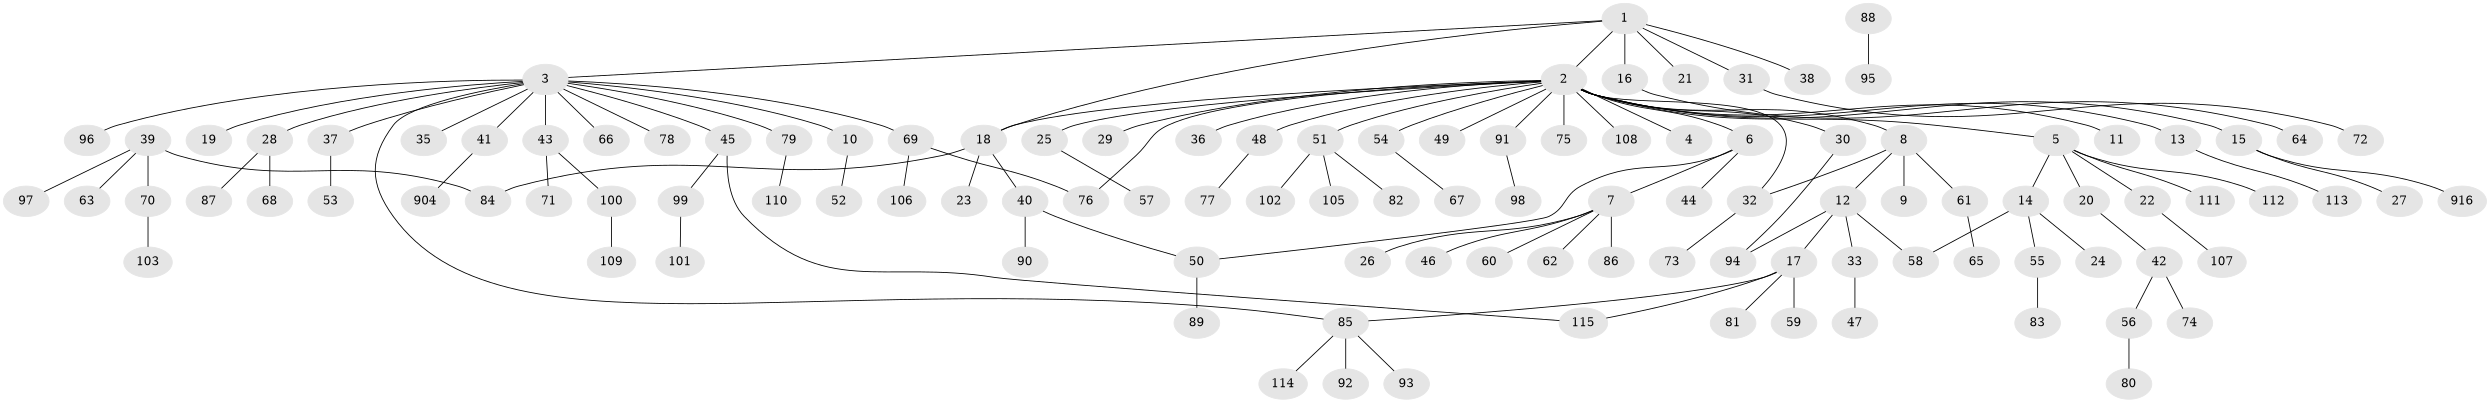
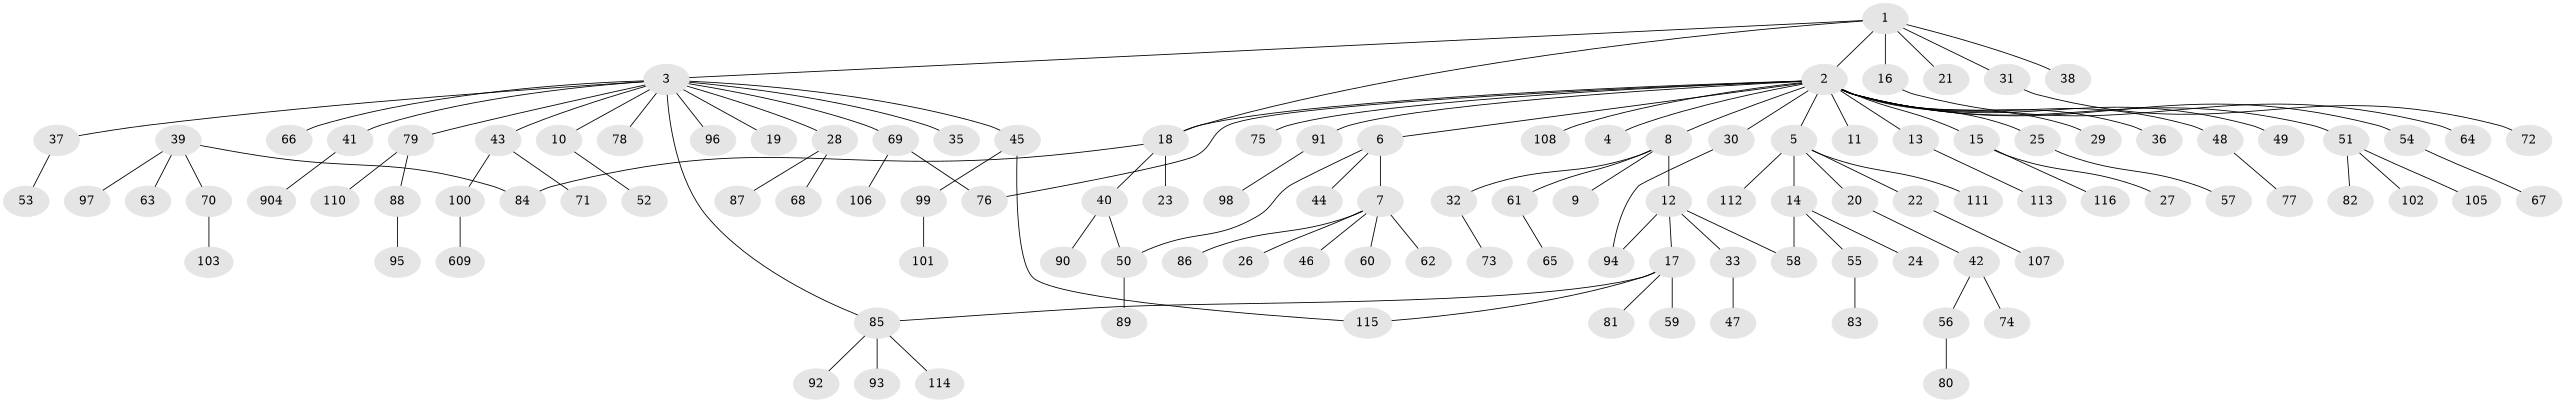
(1663, 101) -> none
none -> (404, 174)
(2462, 201) -> (2105, 201)
(612, 262) -> (460, 262)
